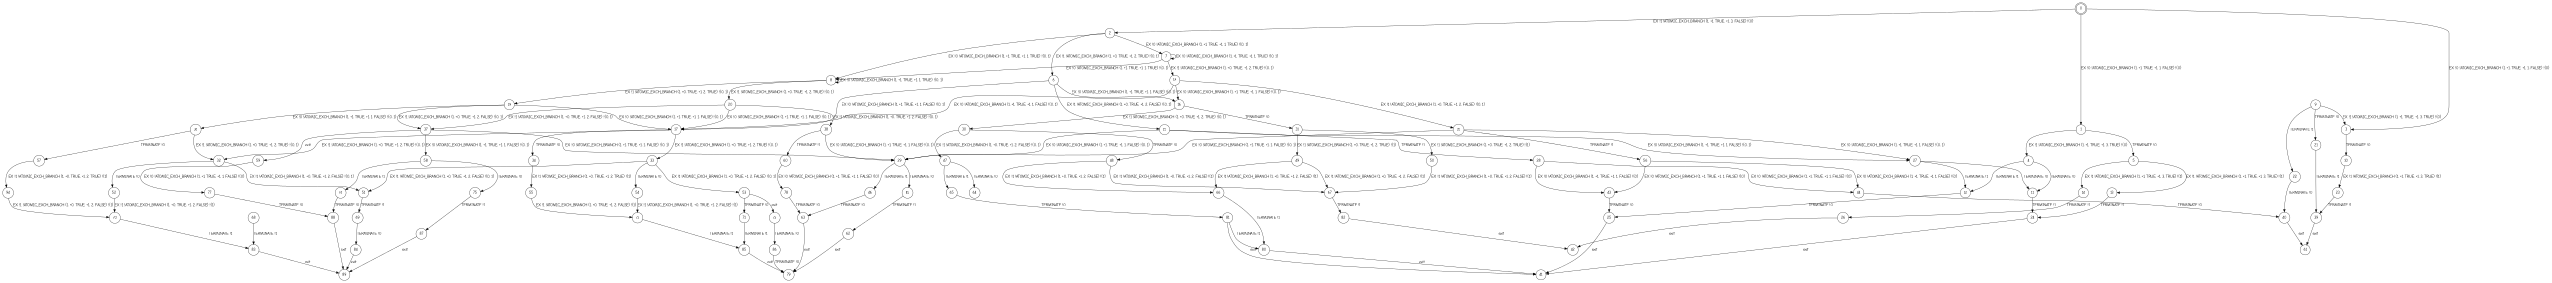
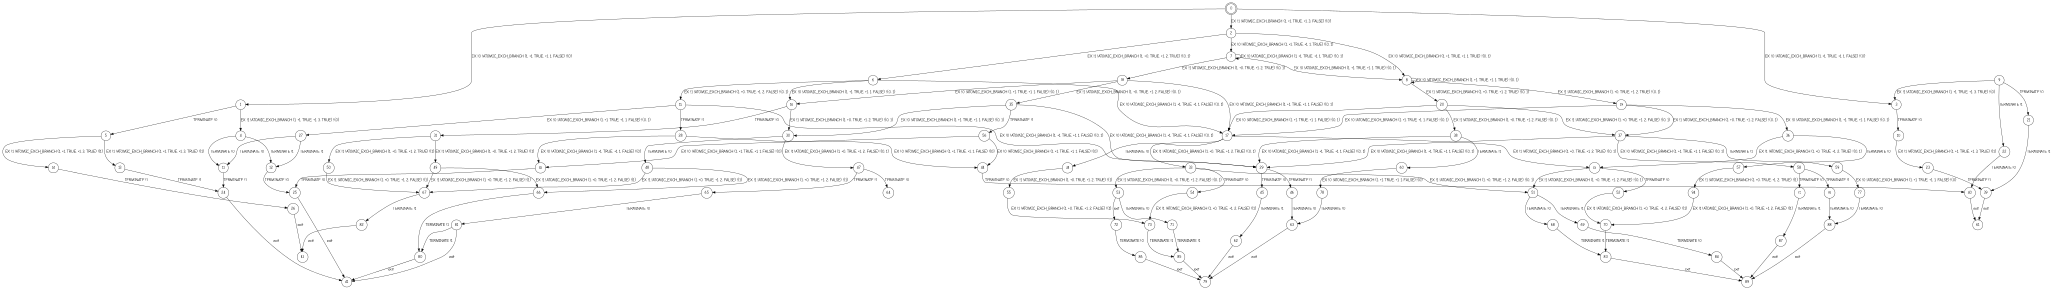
(1686, 136) -> (899, 117)
(308, 145) -> (1741, 152)
none -> (1527, 215)
(787, 262) -> (1180, 270)
